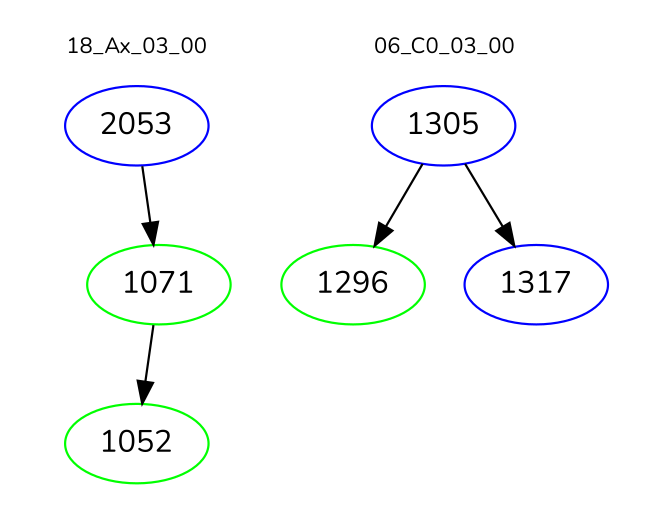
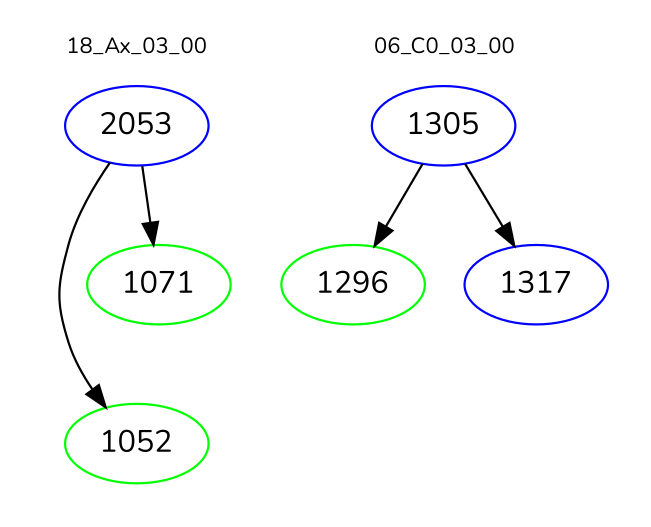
(149, 353) -> (62, 274)
